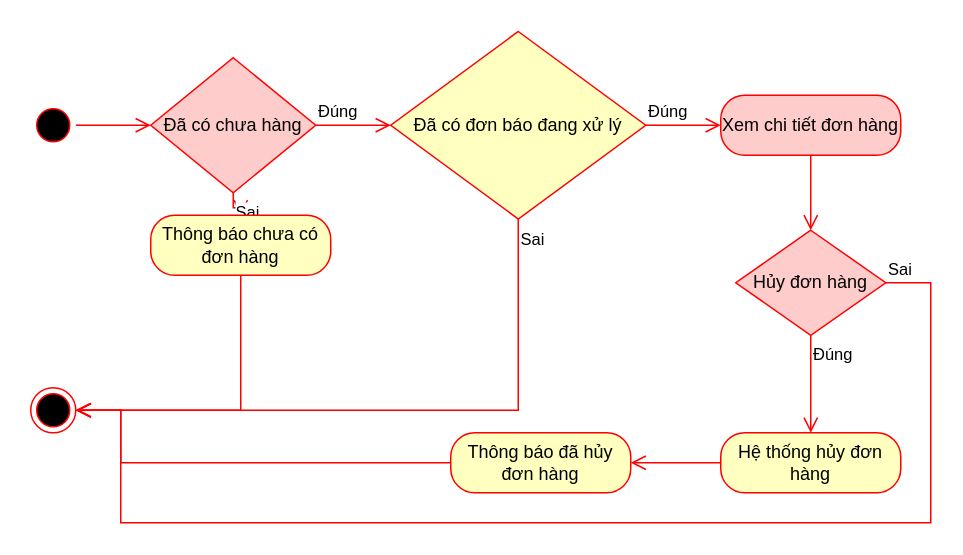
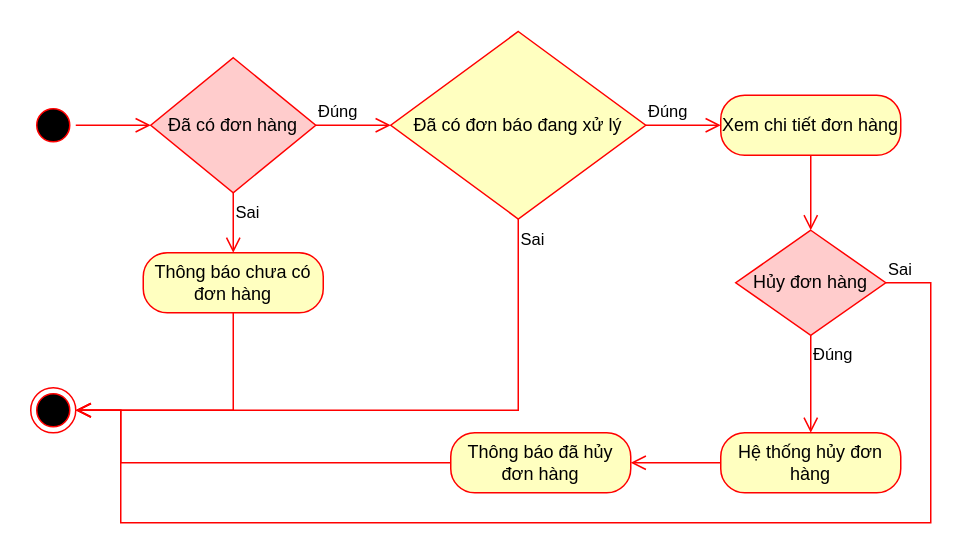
(233, 125) -> (233, 125)
(811, 125) -> (811, 125)
(241, 245) -> (233, 283)
